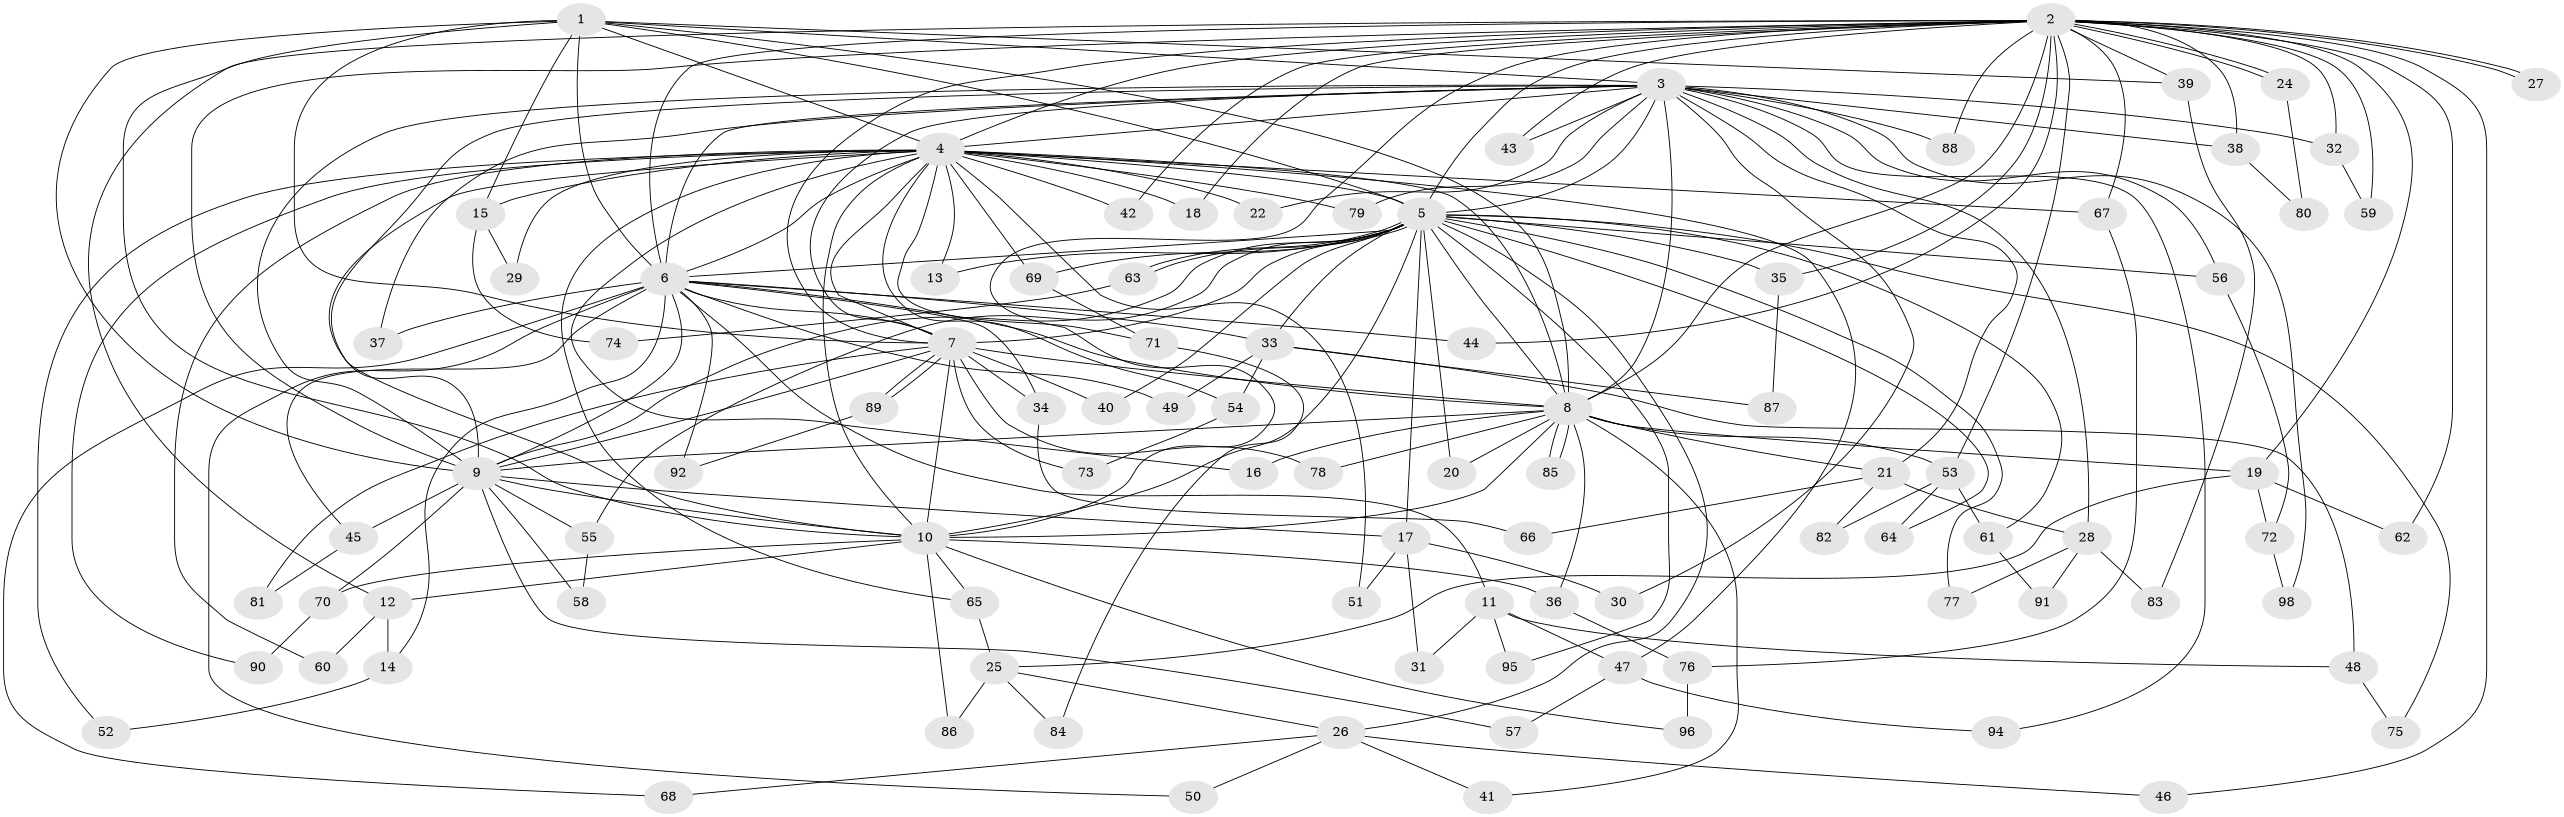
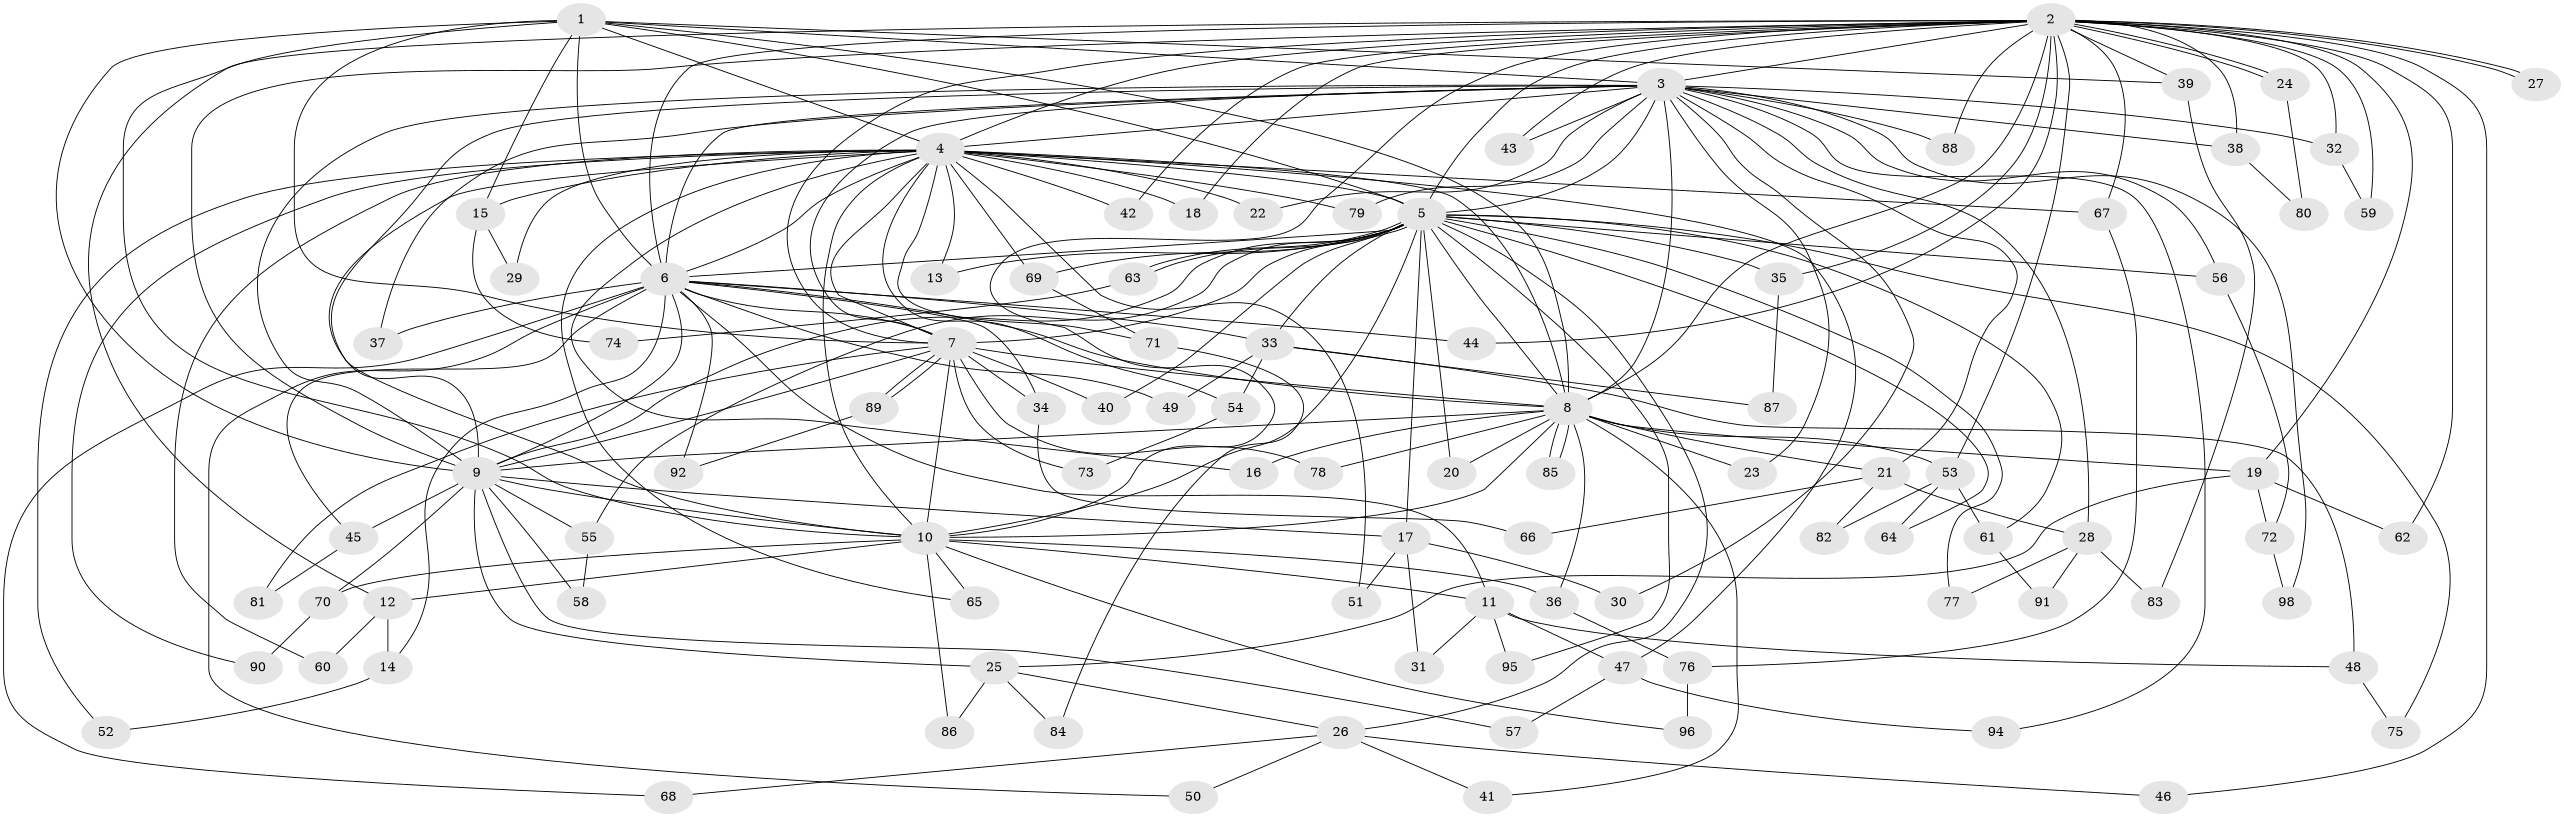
none -> (1856, 52)
none -> (1752, 473)
none -> (1208, 566)
(985, 635) -> (669, 648)
